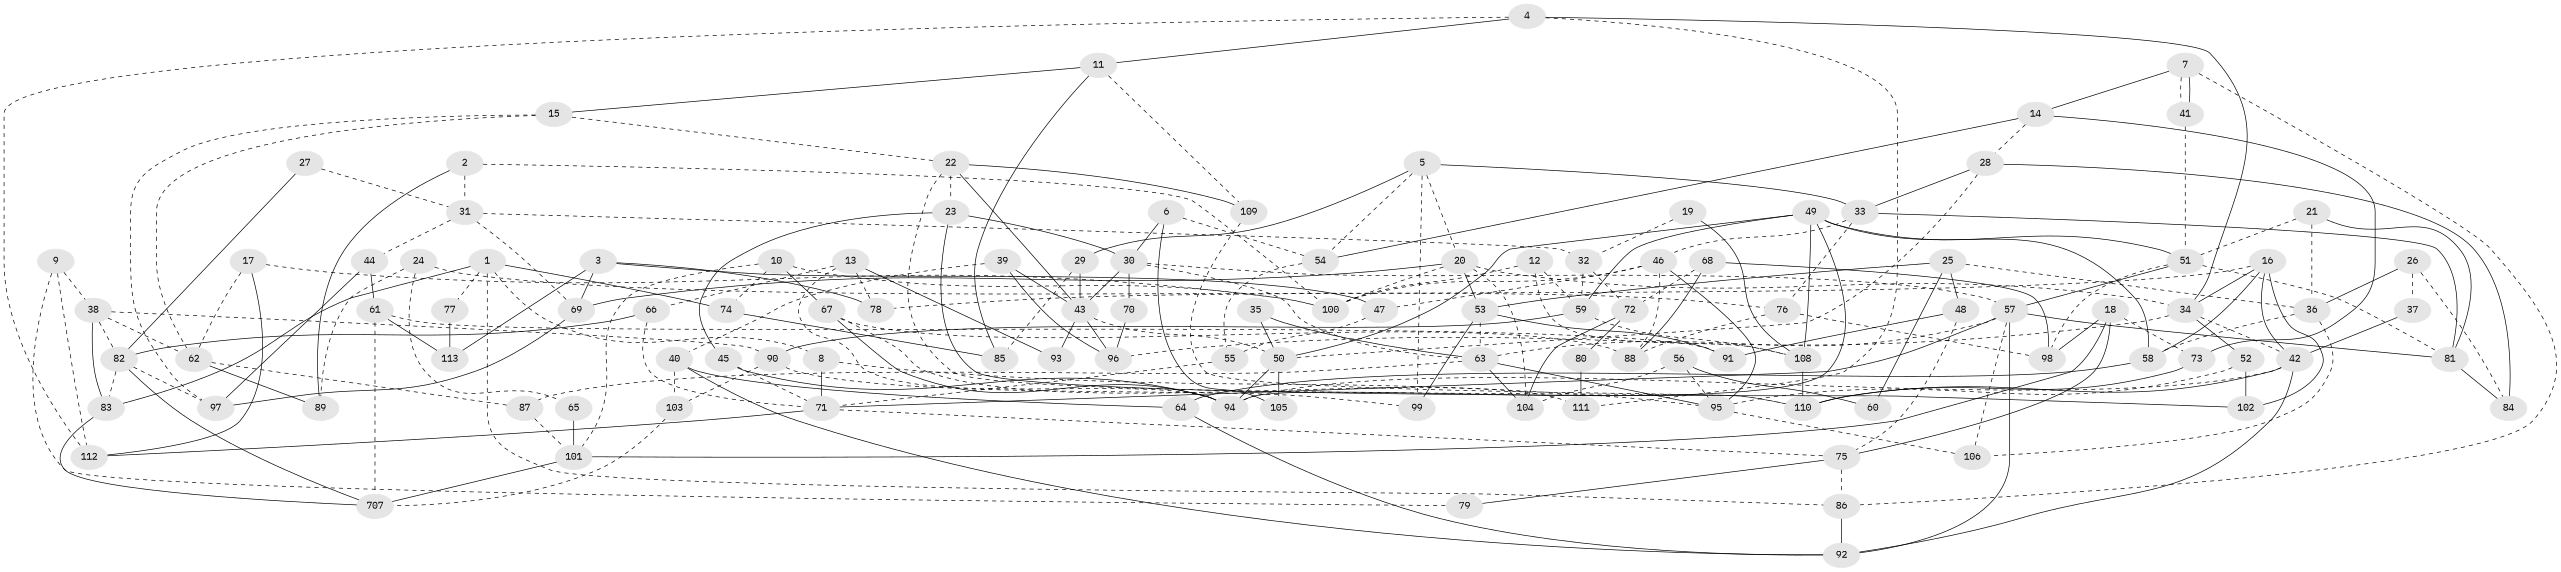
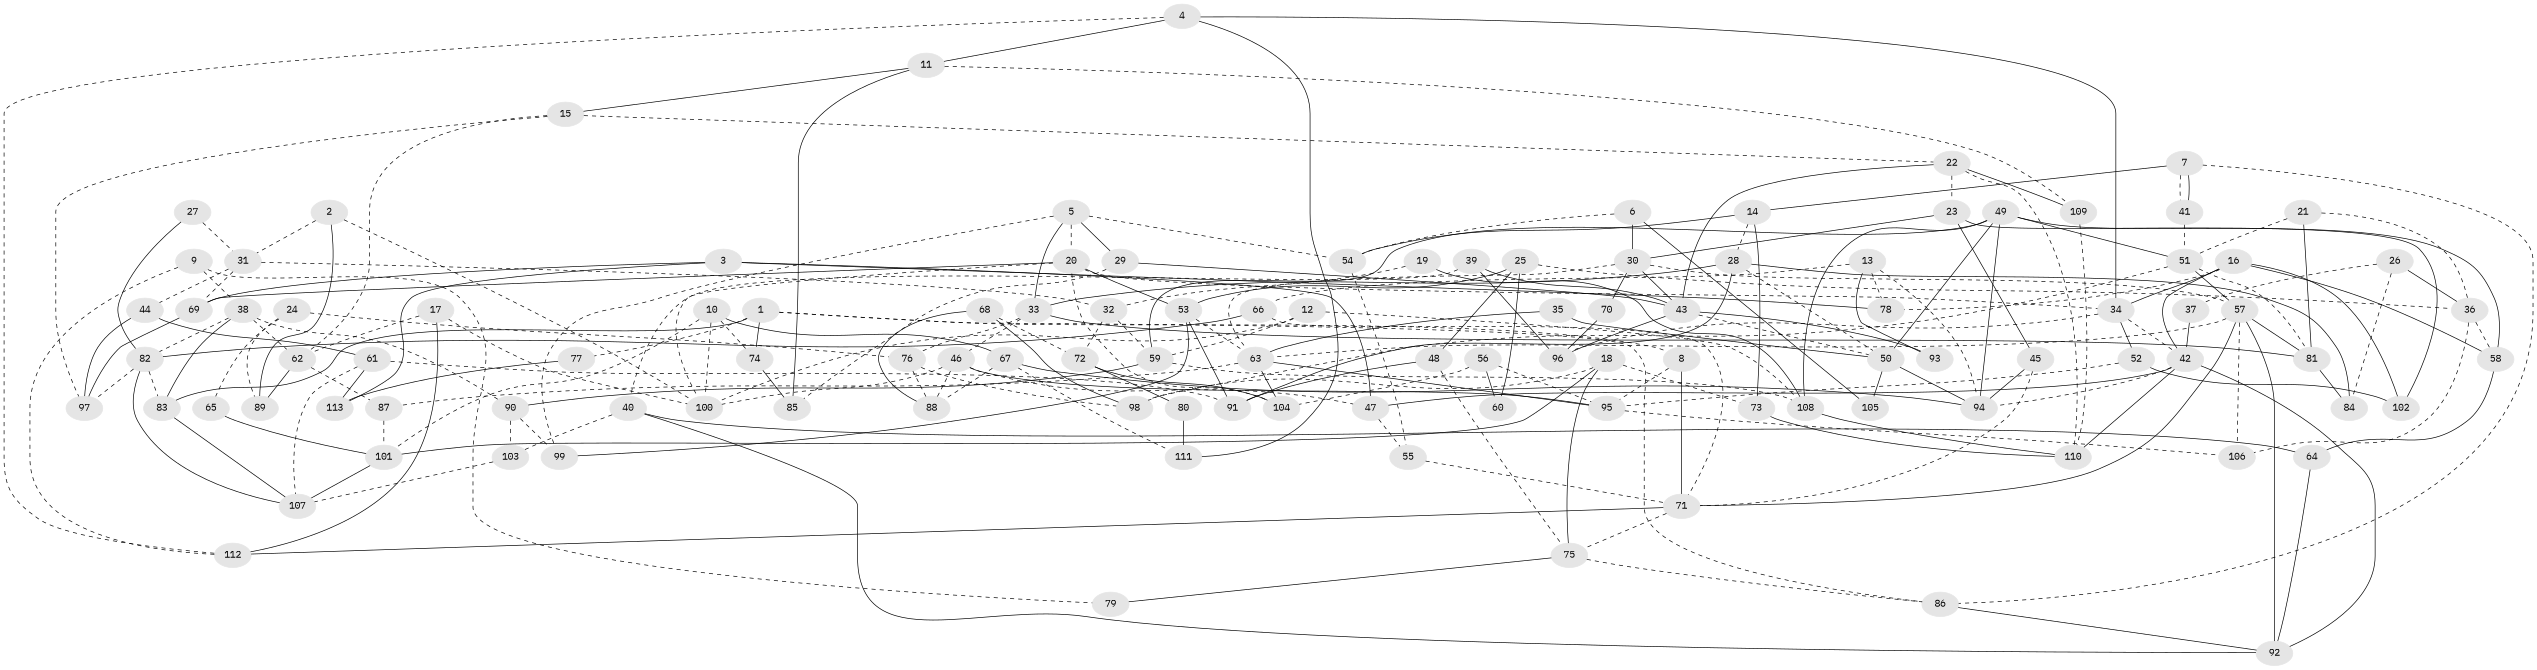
(1897, 186) -> (1312, 238)
(2079, 335) -> (1359, 383)
none -> (1502, 344)
none -> (1663, 393)
(375, 506) -> (297, 506)
